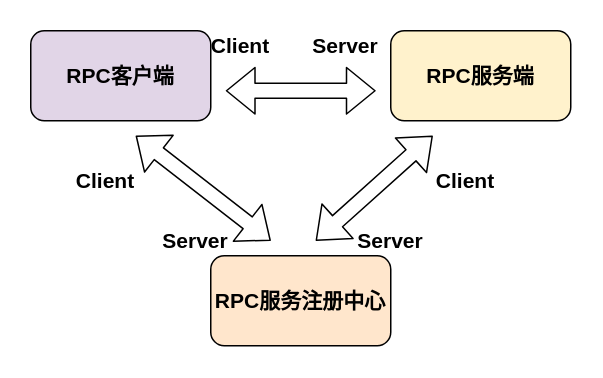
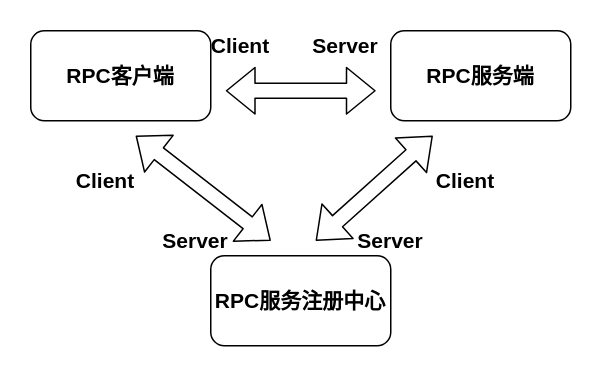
(121, 76) -> (121, 76)
(481, 76) -> (481, 76)
(301, 301) -> (301, 301)
